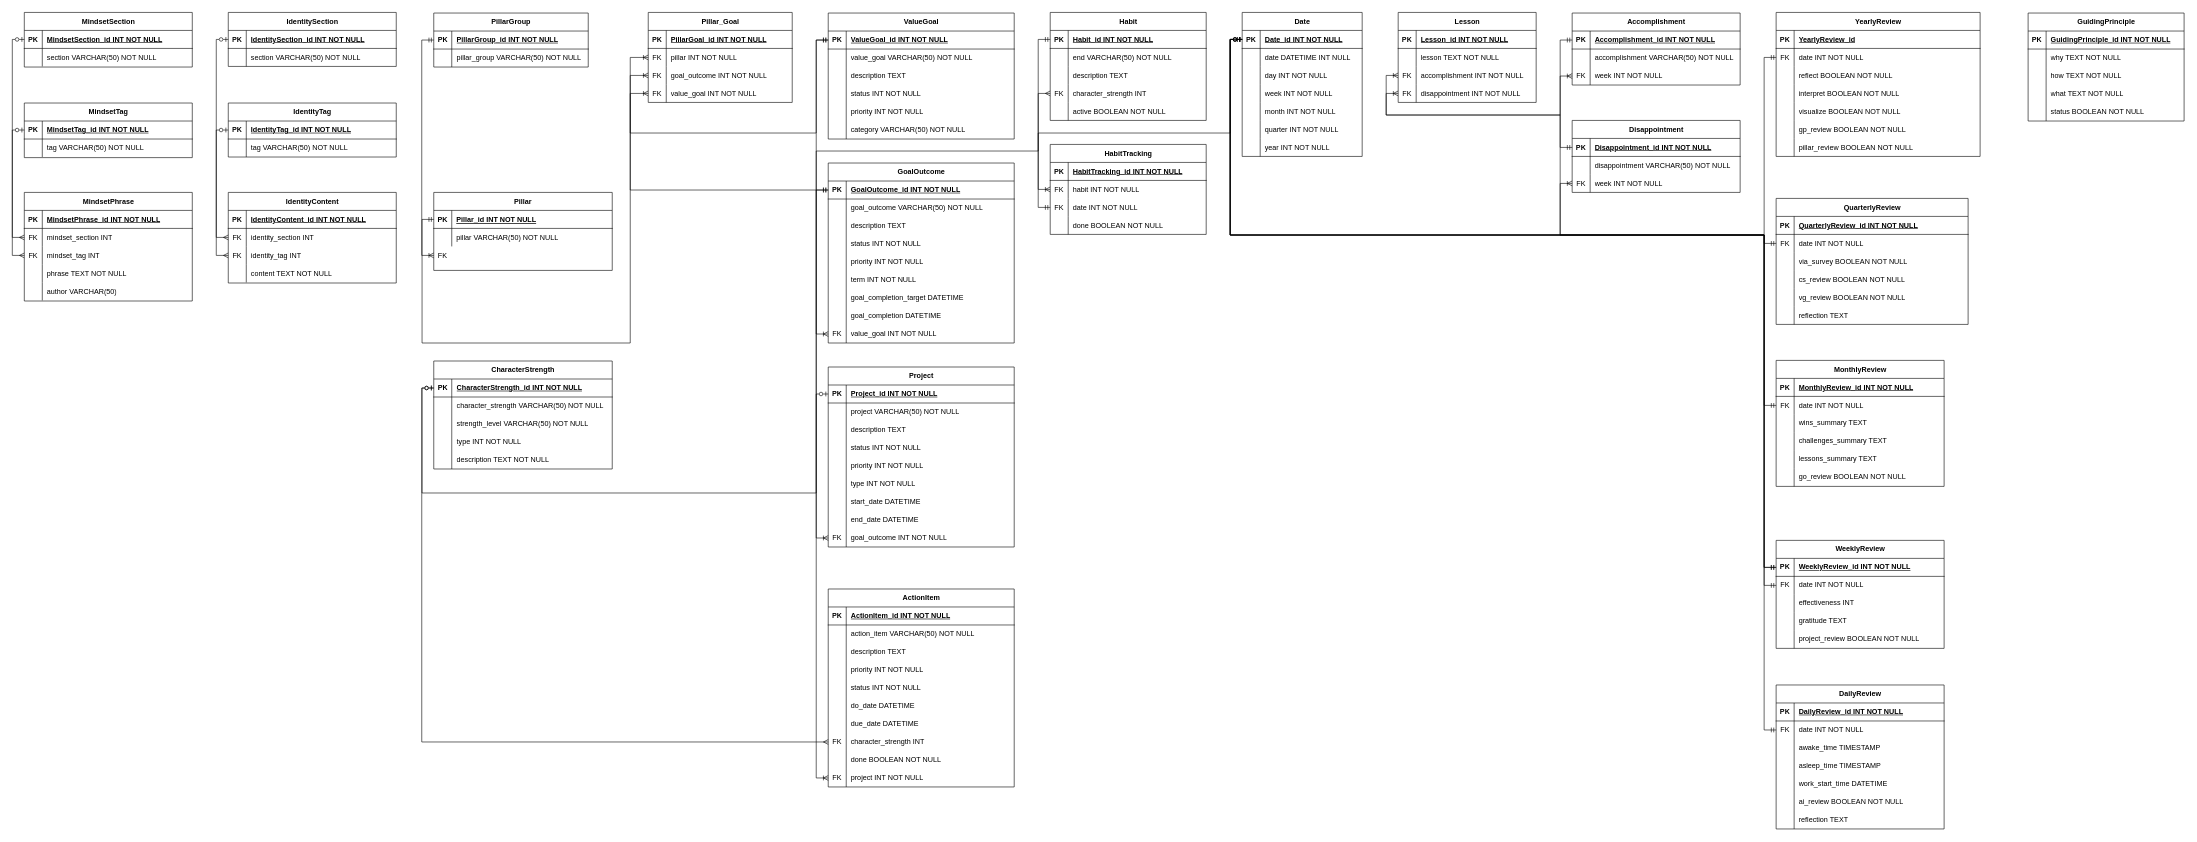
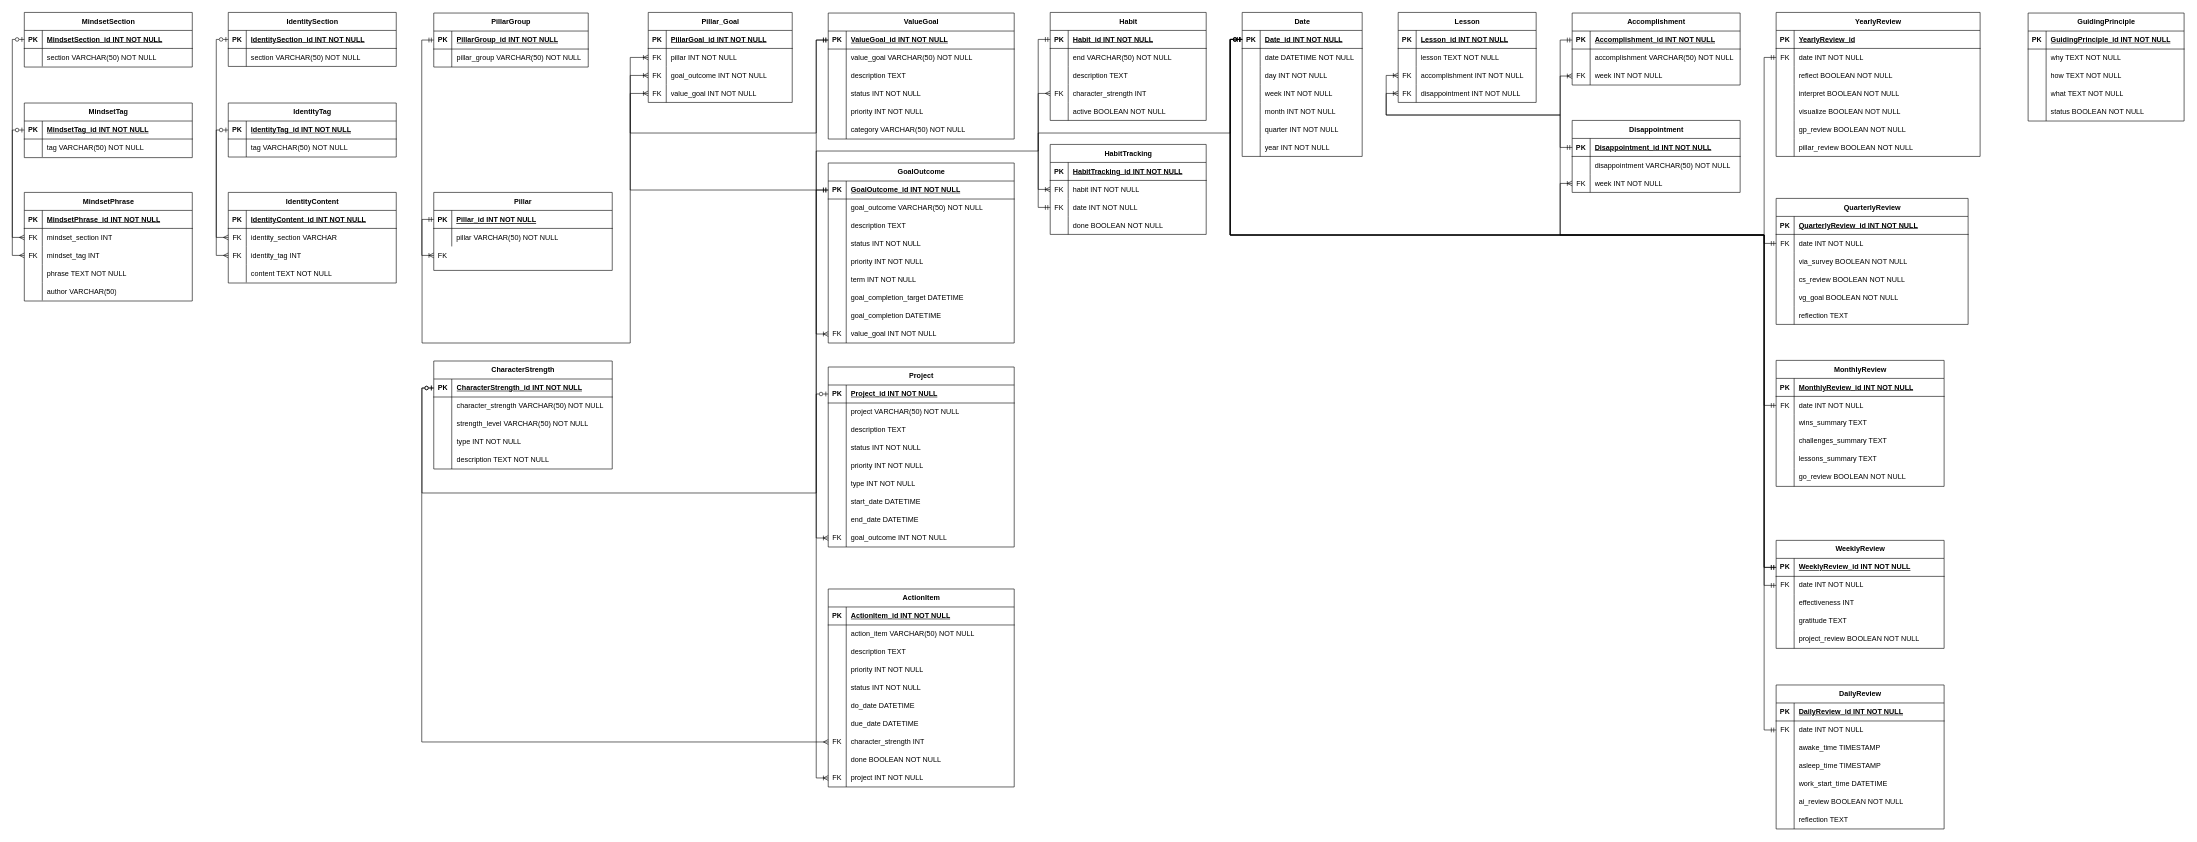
(1307, 57) -> (1307, 57)
(288, 237) -> (296, 237)
(1848, 297) -> (1844, 297)
